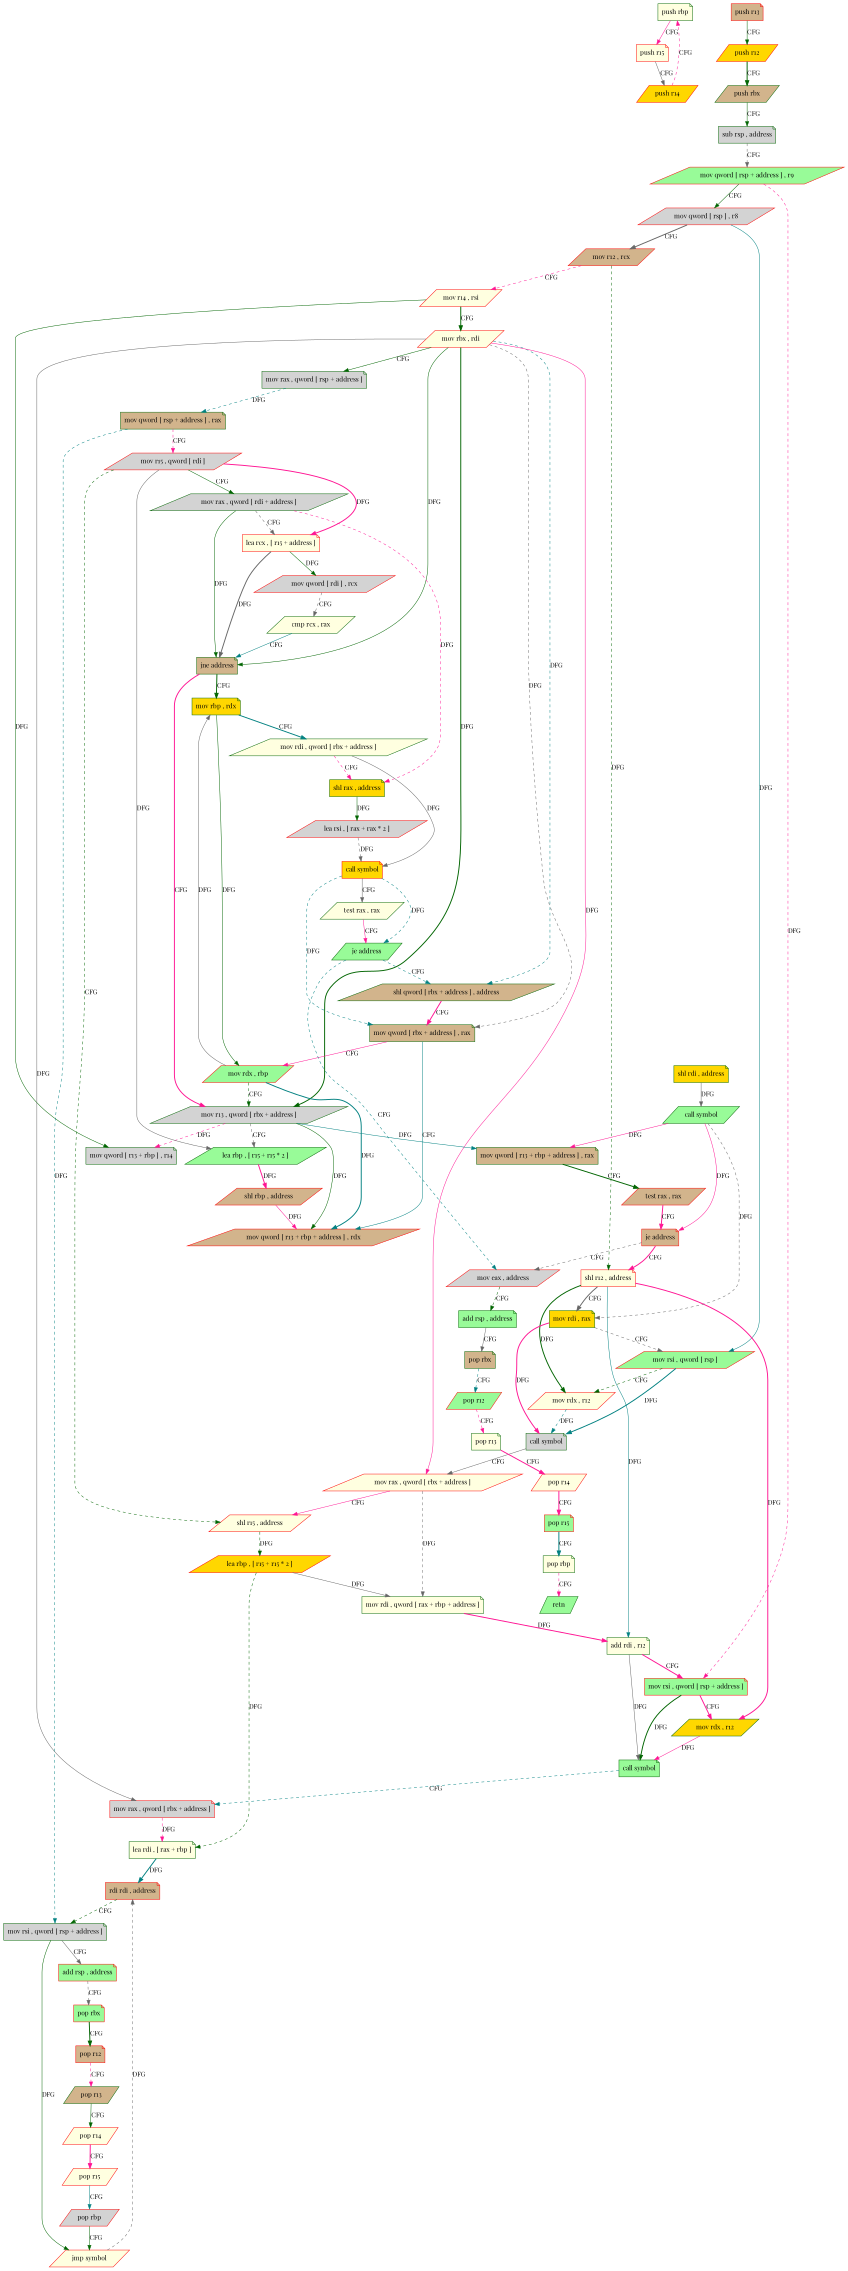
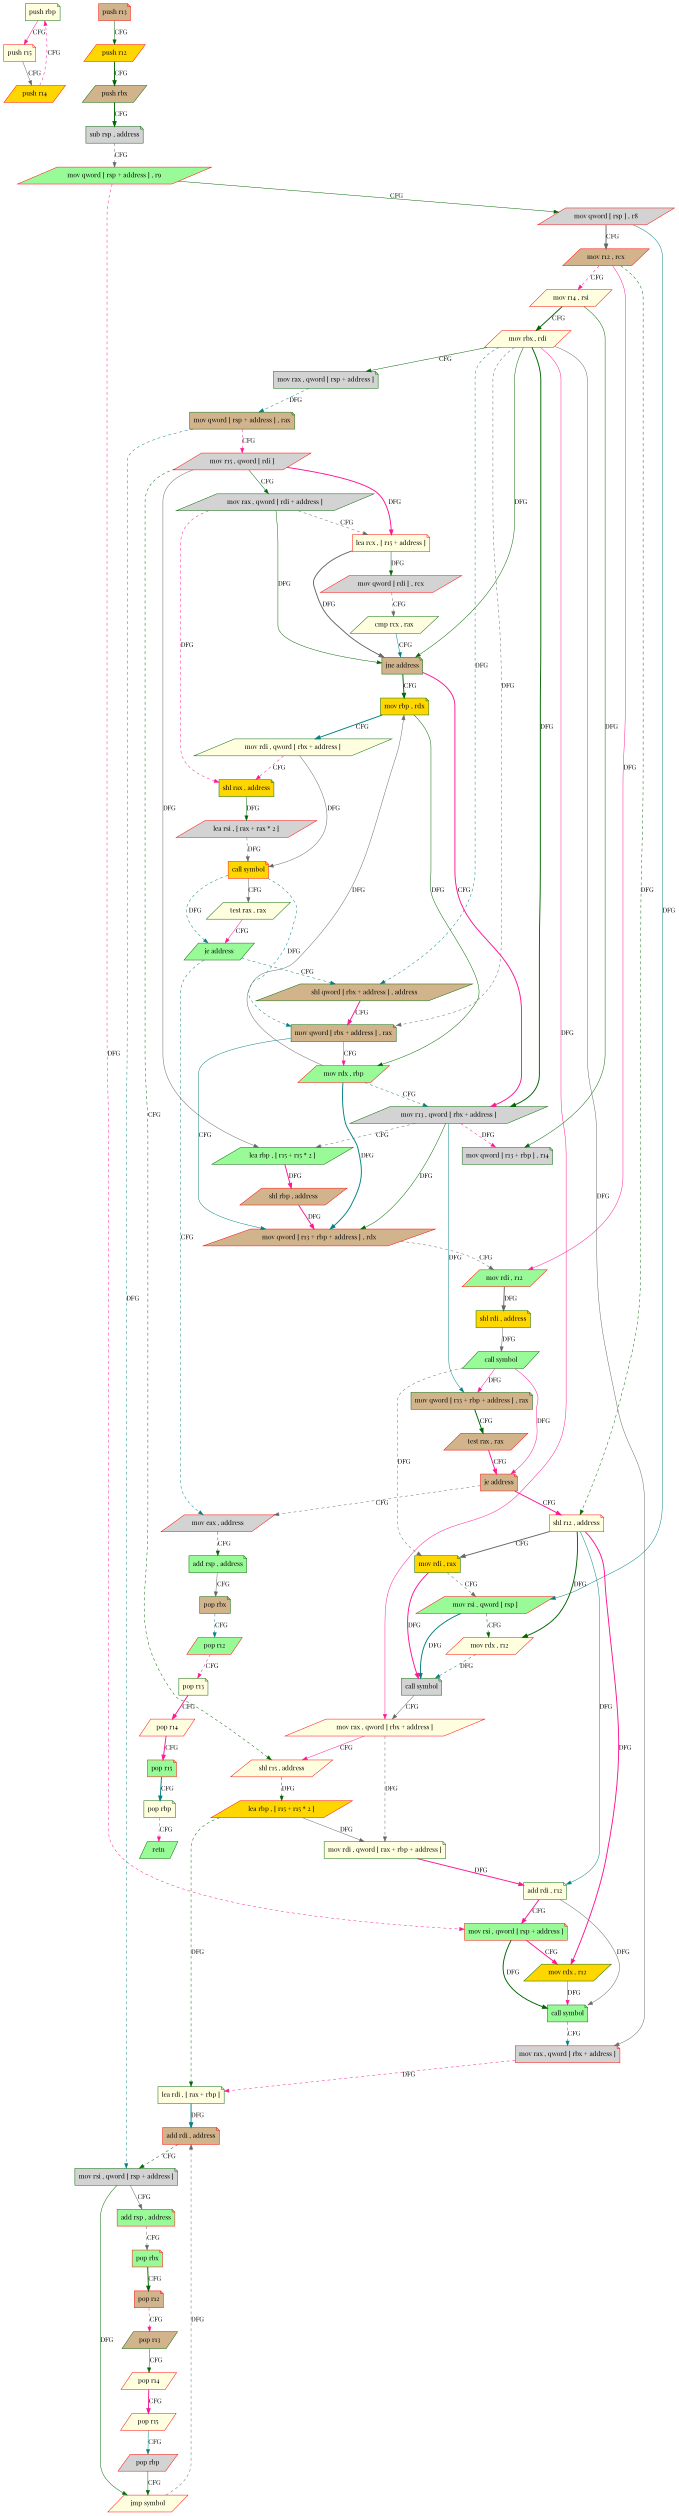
(747, 112) -> (115, 112)
(249, 1092) -> (394, 1094)
(285, 1215) -> (305, 1215)
none -> (505, 1278)
(133, 1891) -> (191, 2136)
